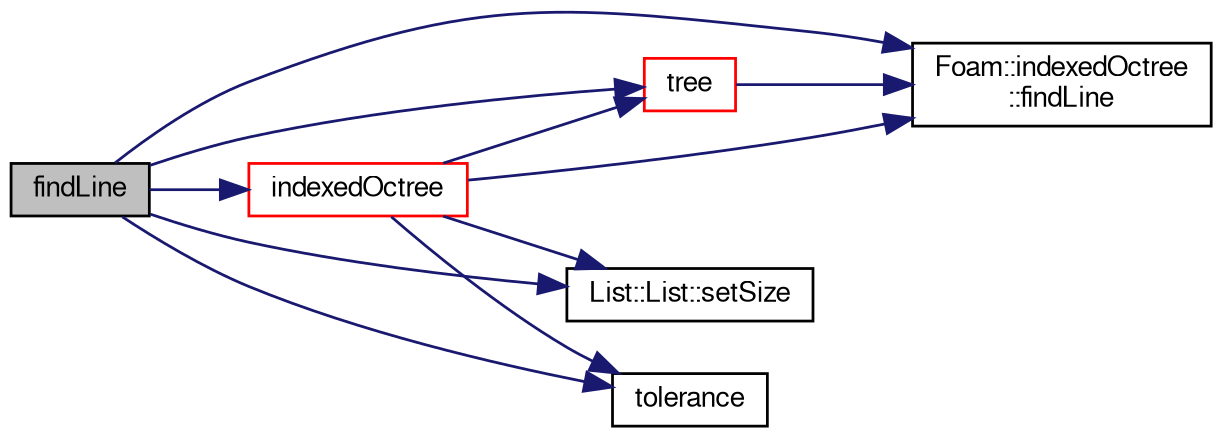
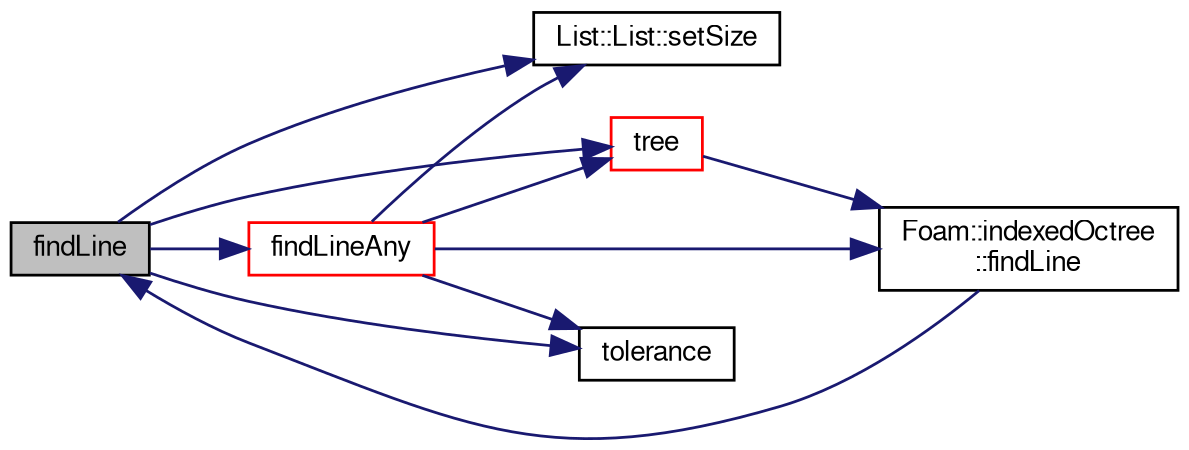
(484, 18) -> (566, 438)
(358, 190) -> (342, 249)
